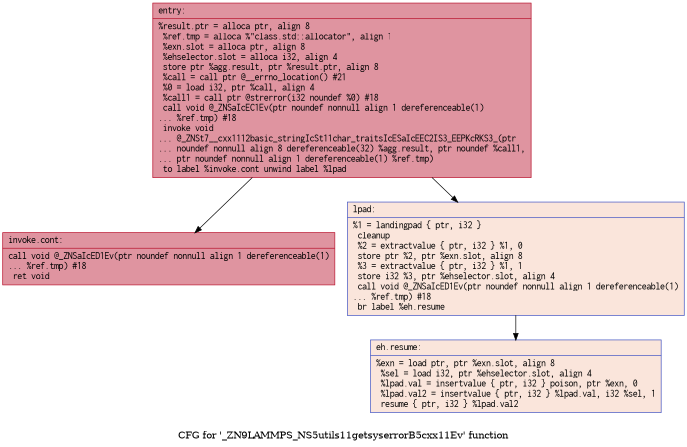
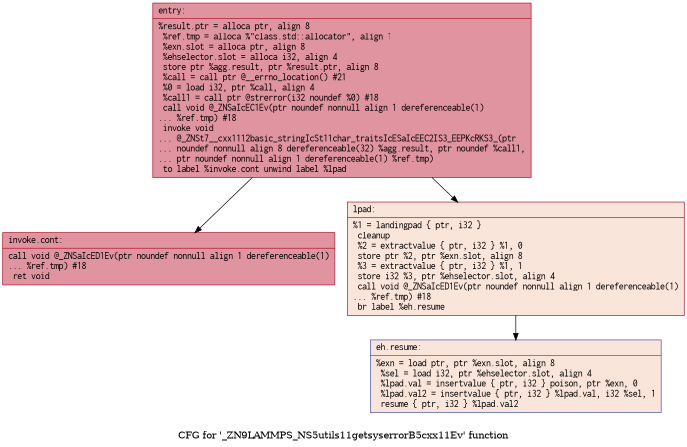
(516, 259) -> (516, 259)
